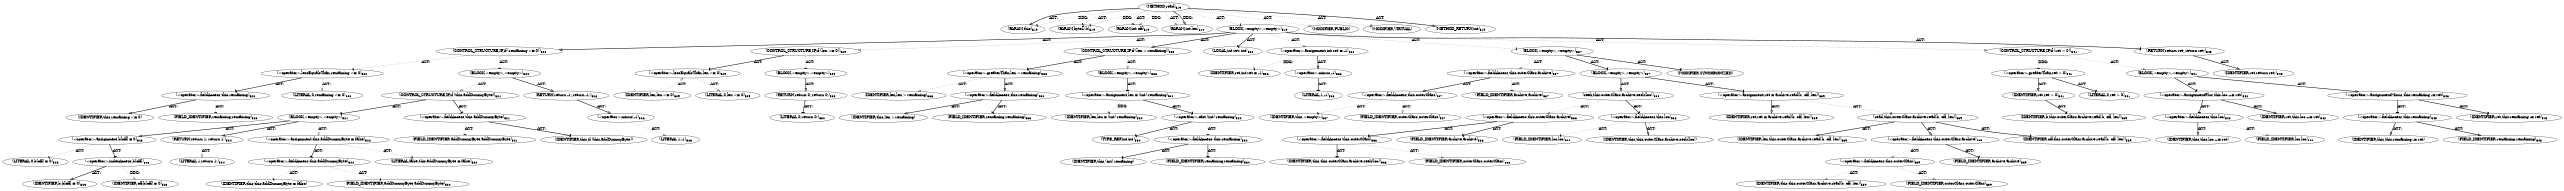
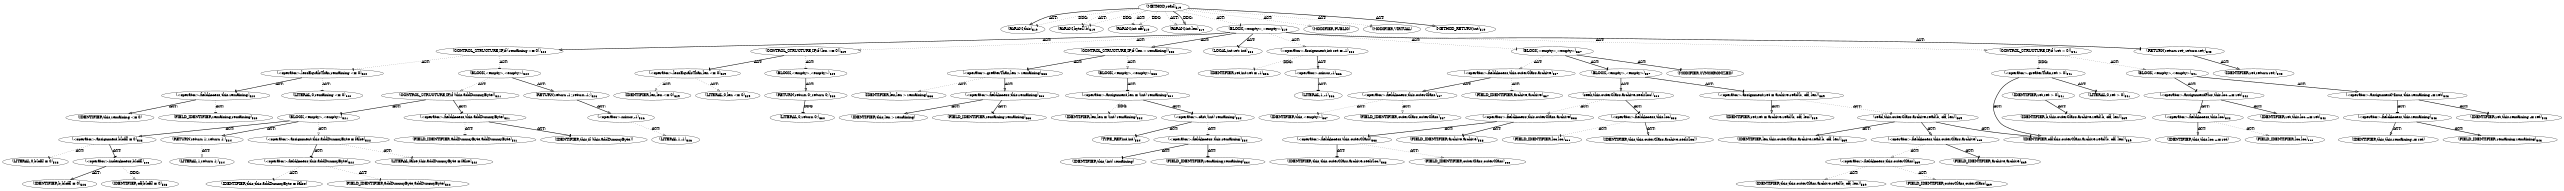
(322, 83) -> (322, 83)
(2038, 83) -> (1995, 115)
(673, 86) -> (663, 82)
(809, 107) -> (809, 107)
